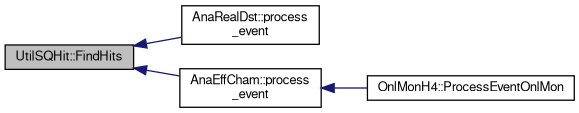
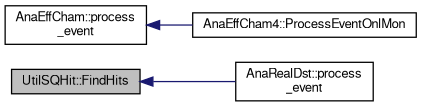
(163, 73) -> none
(471, 88) -> (304, 25)
